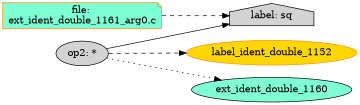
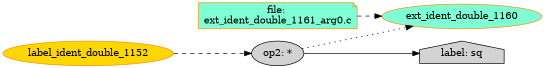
(192, 16) -> (366, 16)
(144, 53) -> (209, 53)
(272, 90) -> (462, 16)
